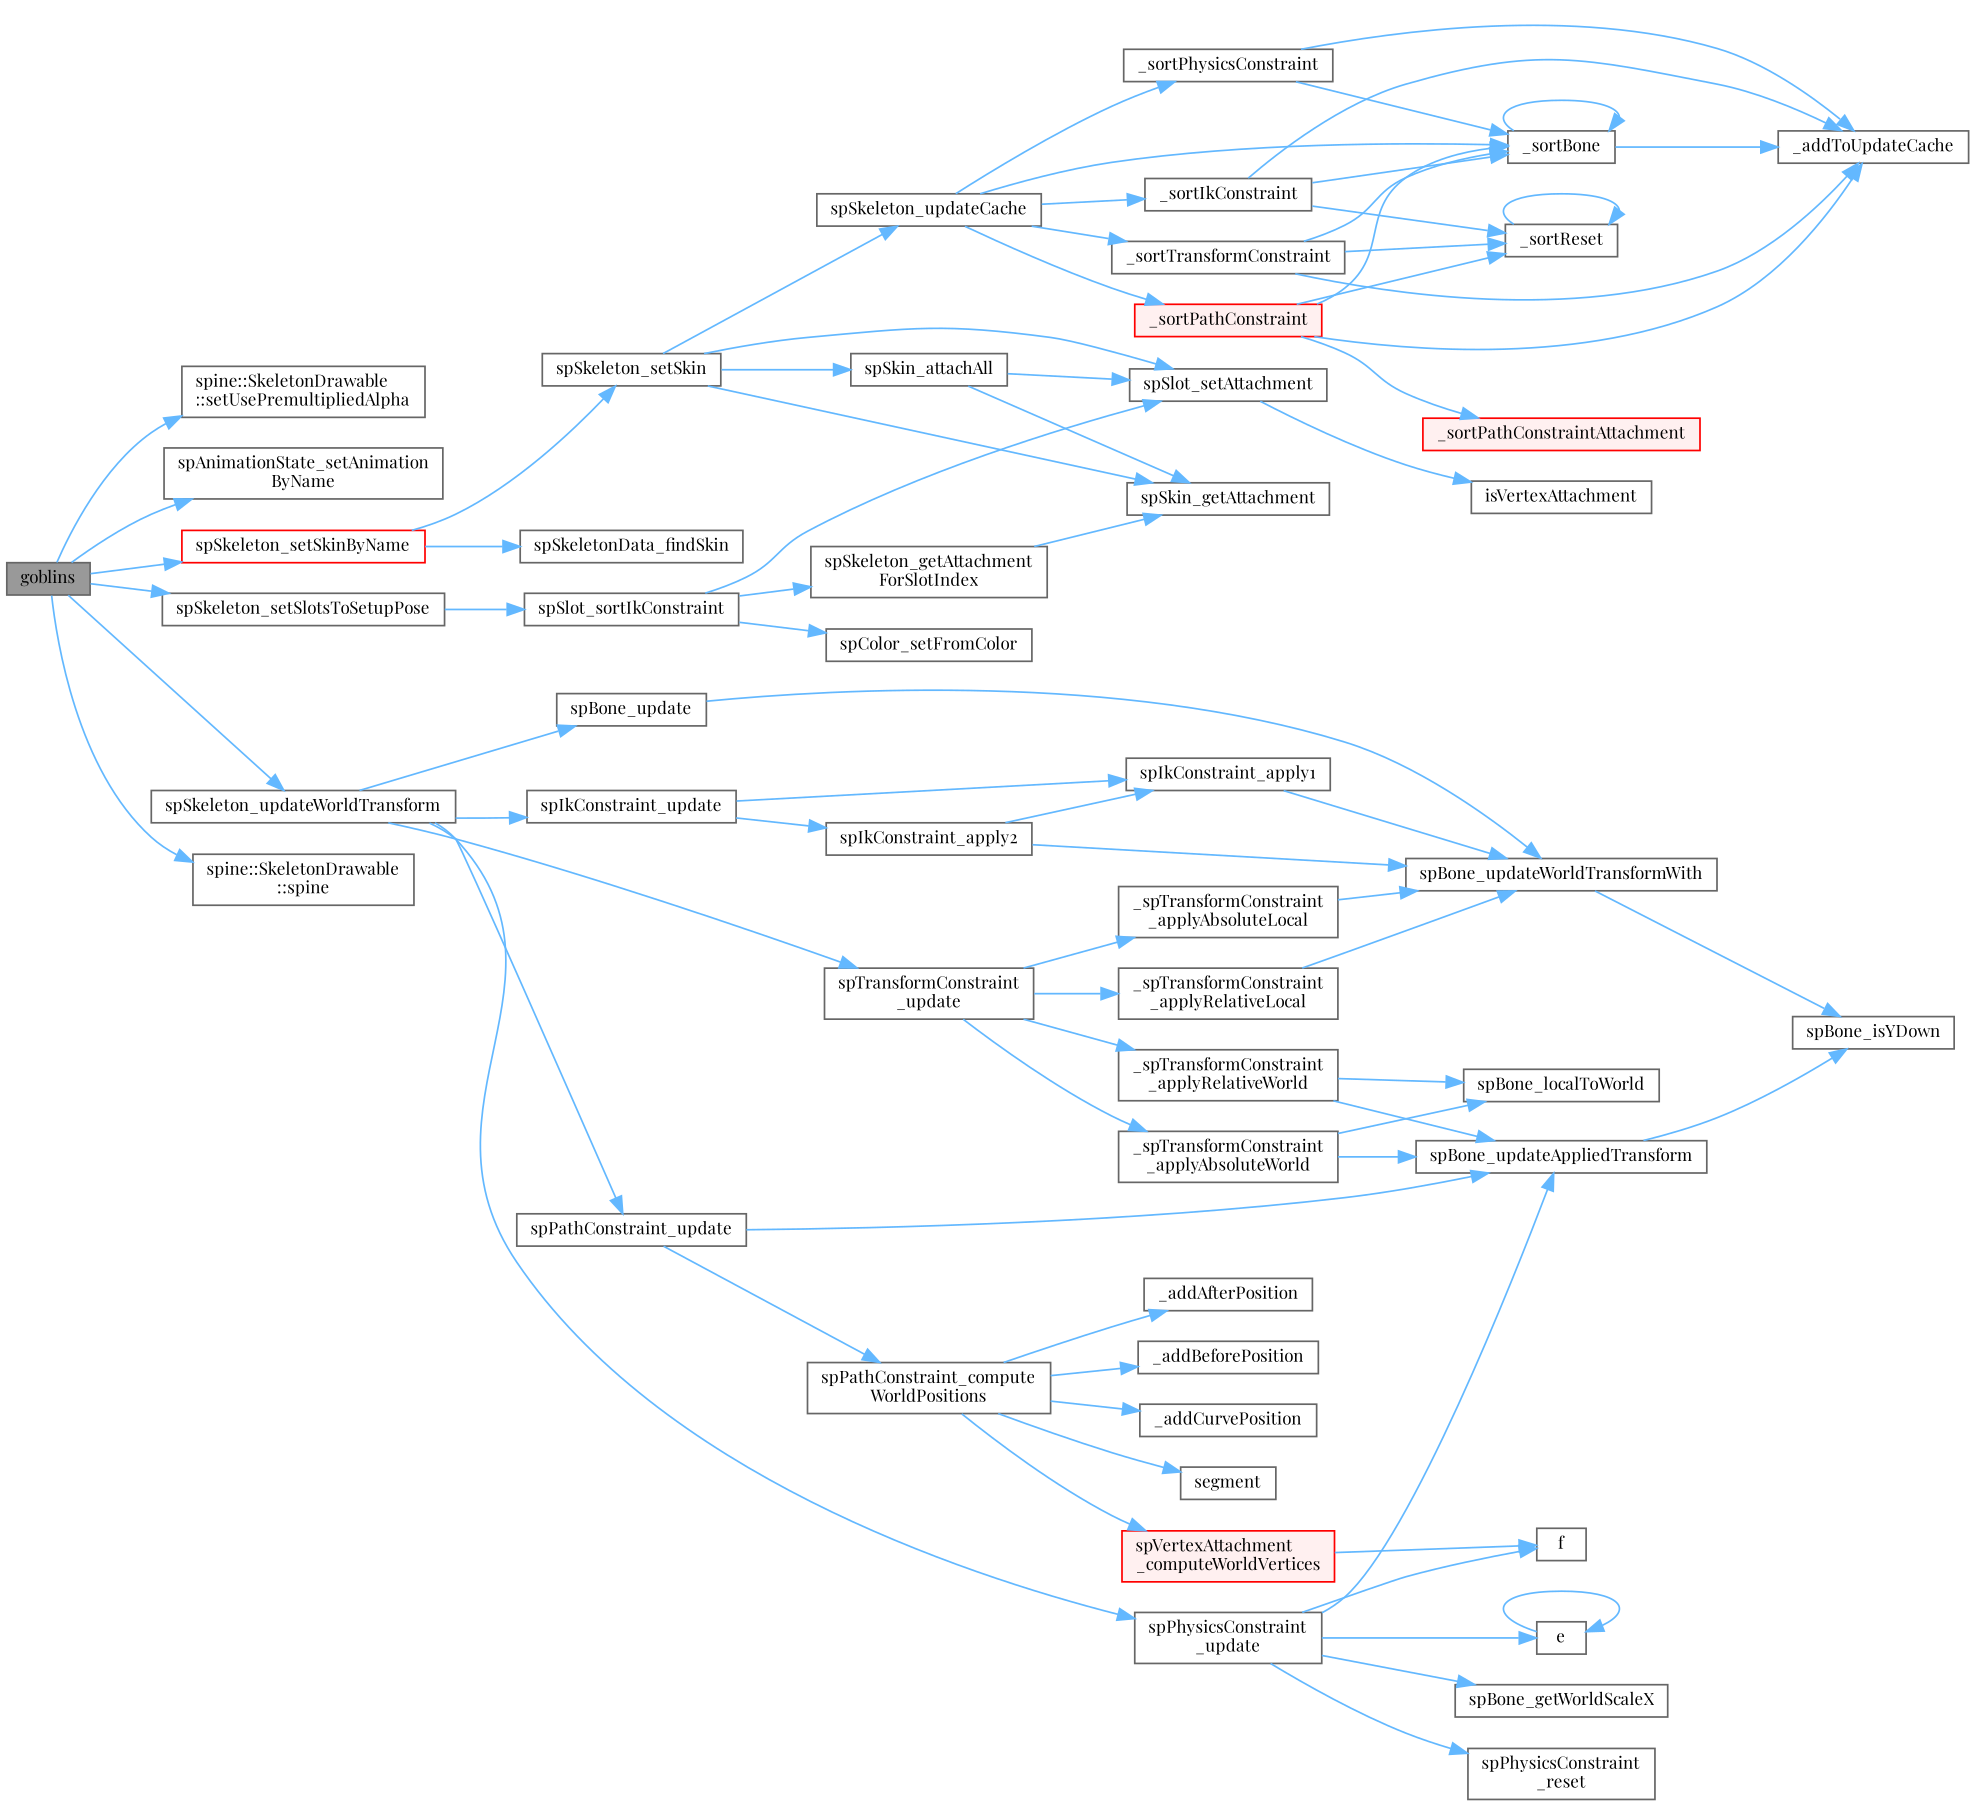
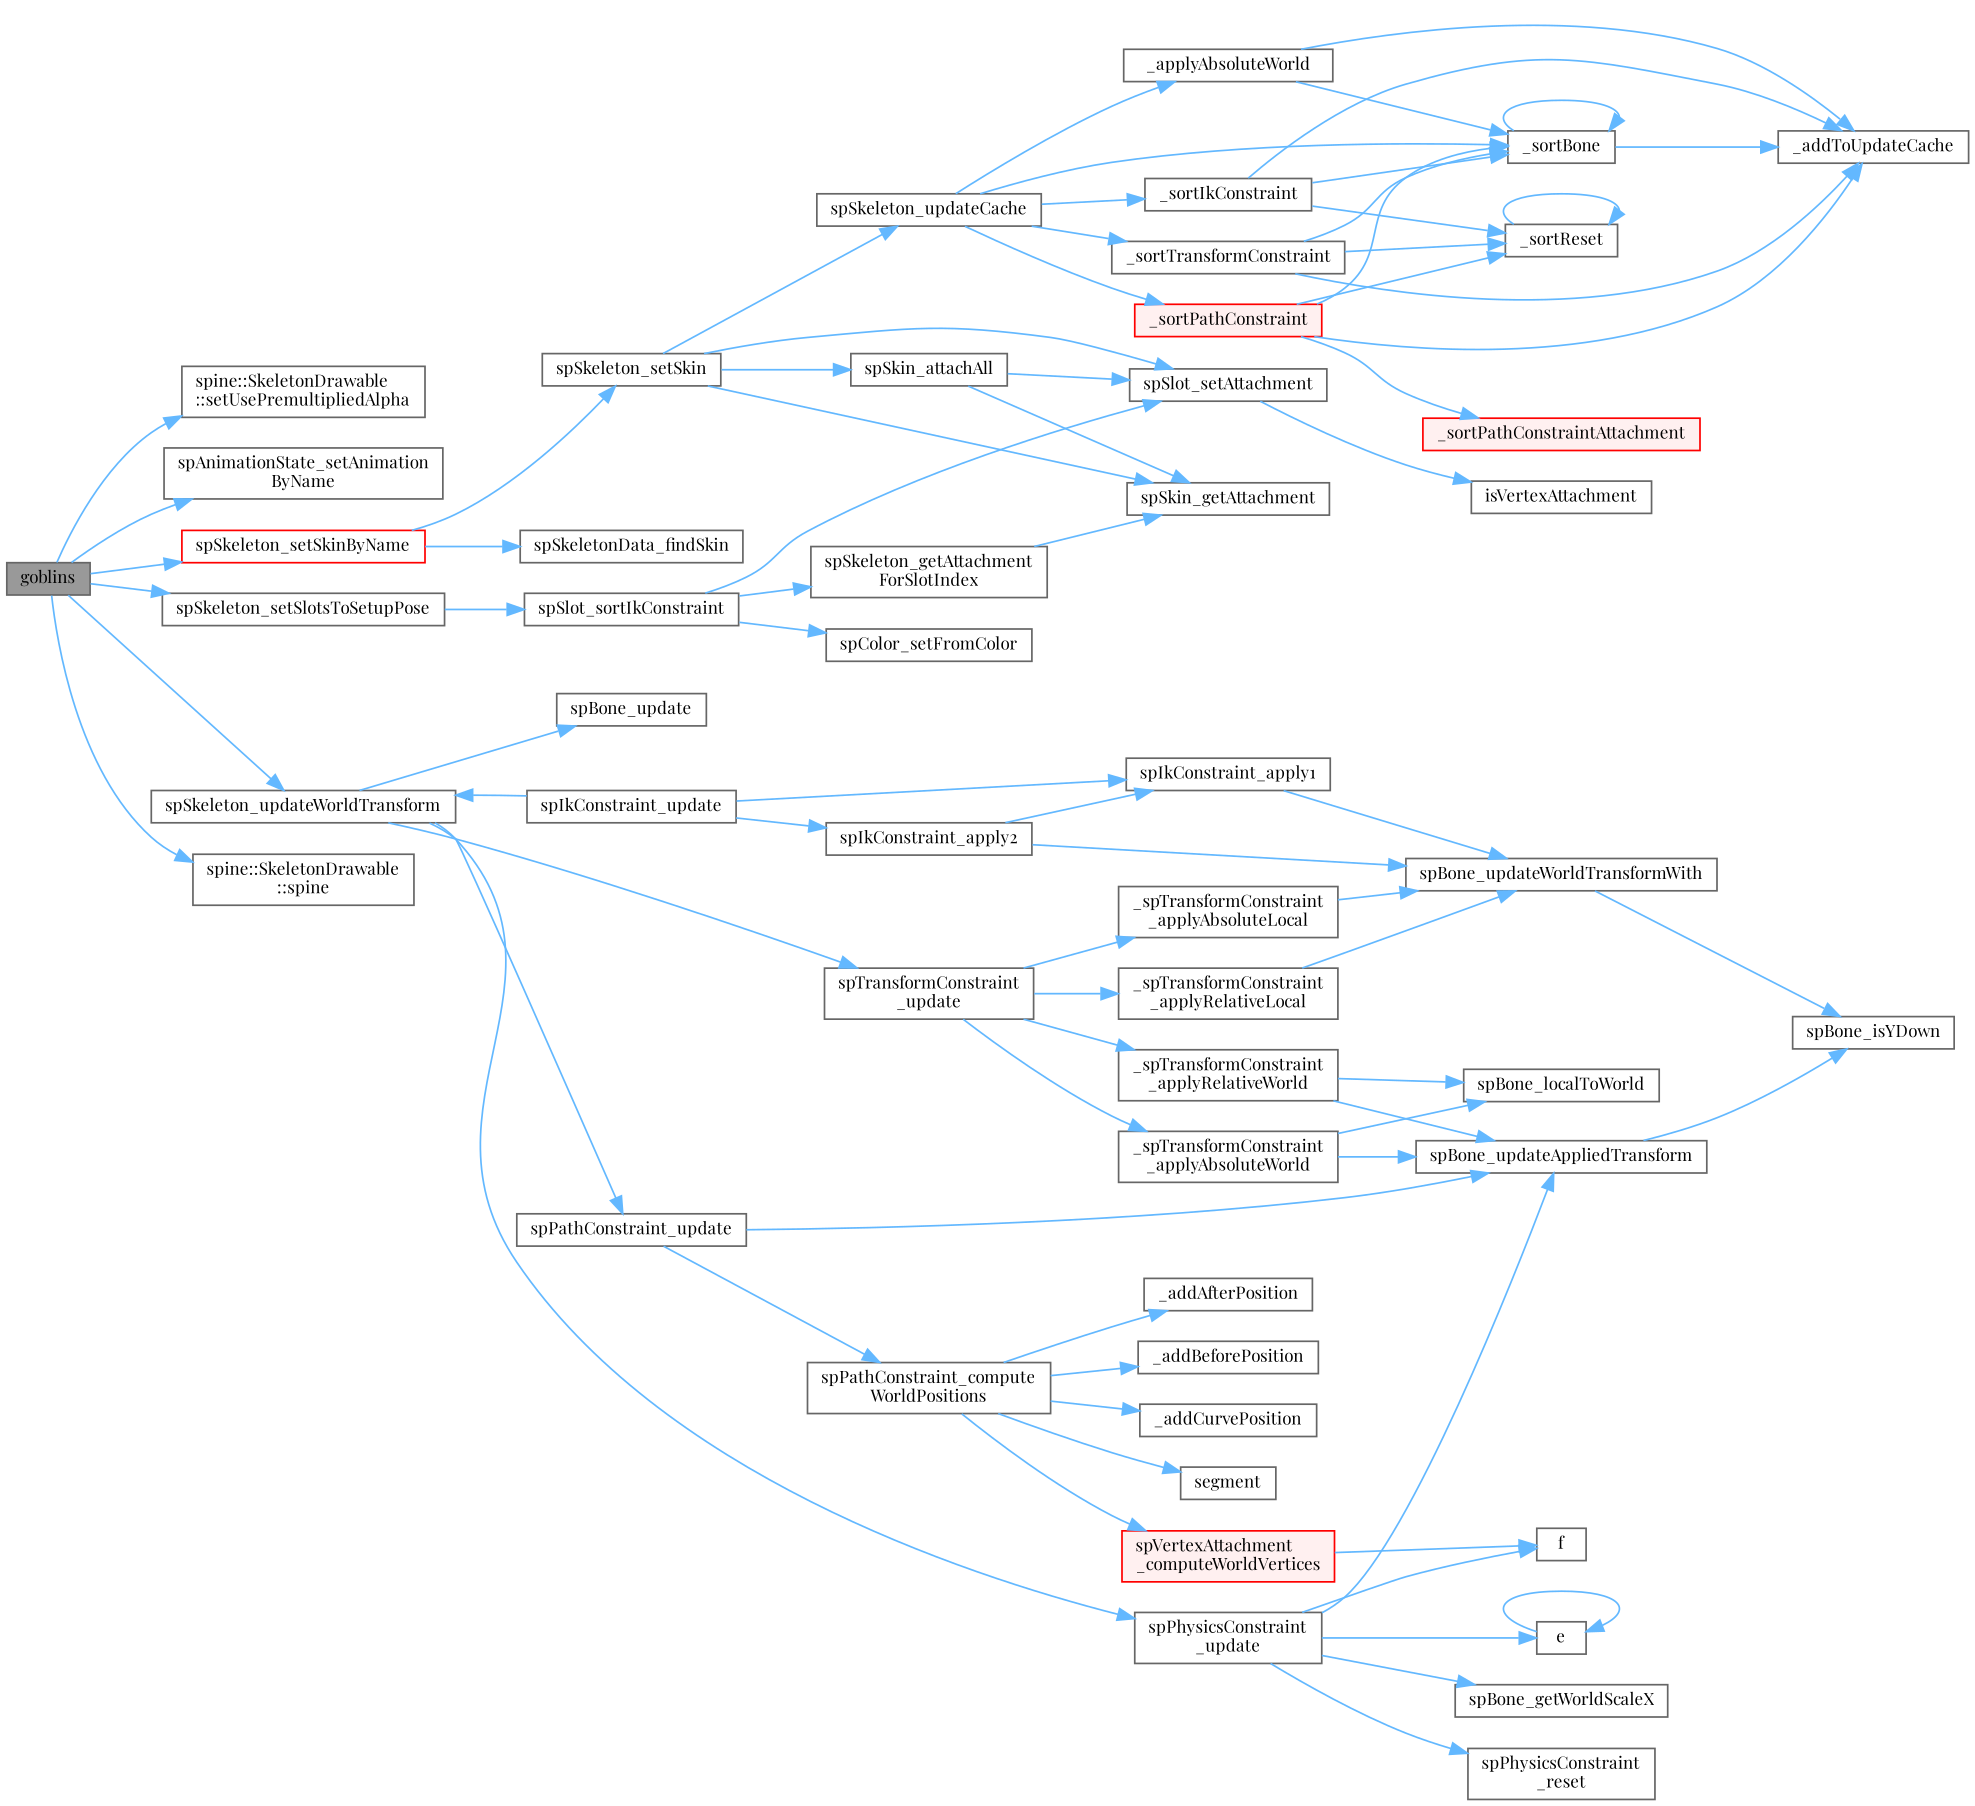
(1228, 65) -> (1228, 65)
(1133, 701) -> none
(483, 818) -> (500, 795)
